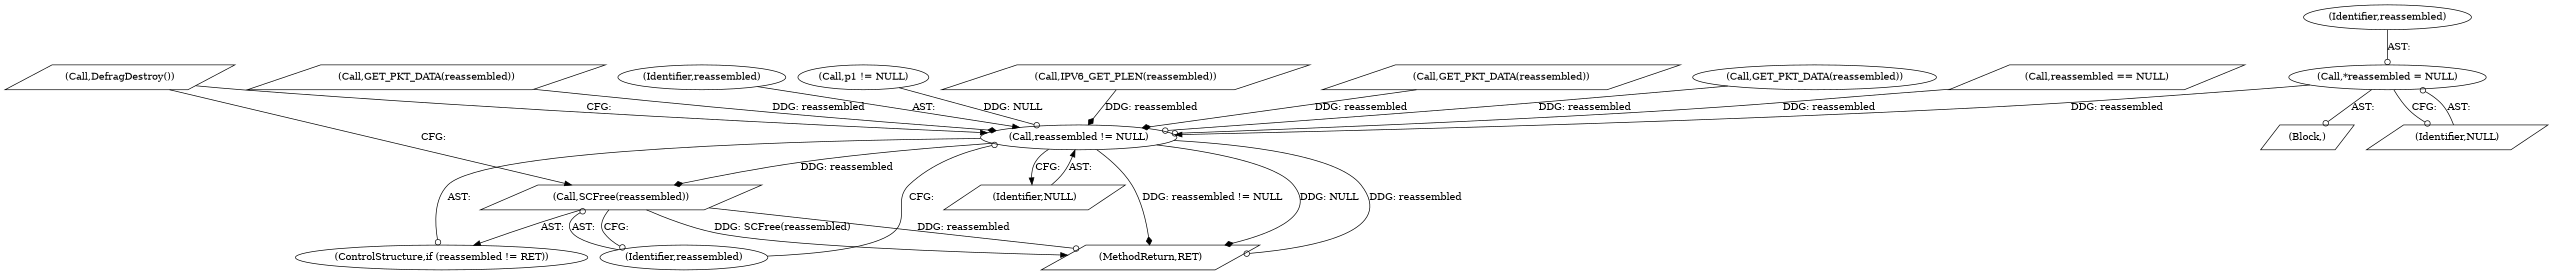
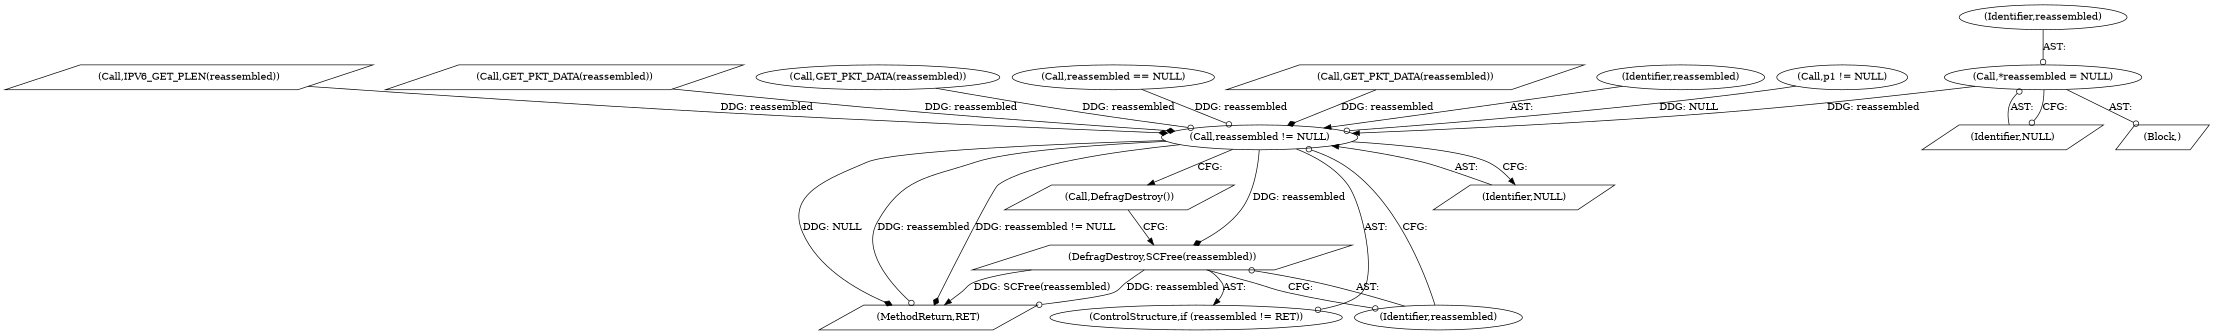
(2097, 77) -> (1113, 77)
(588, 113) -> (1193, 166)
(621, 197) -> (1162, 257)
